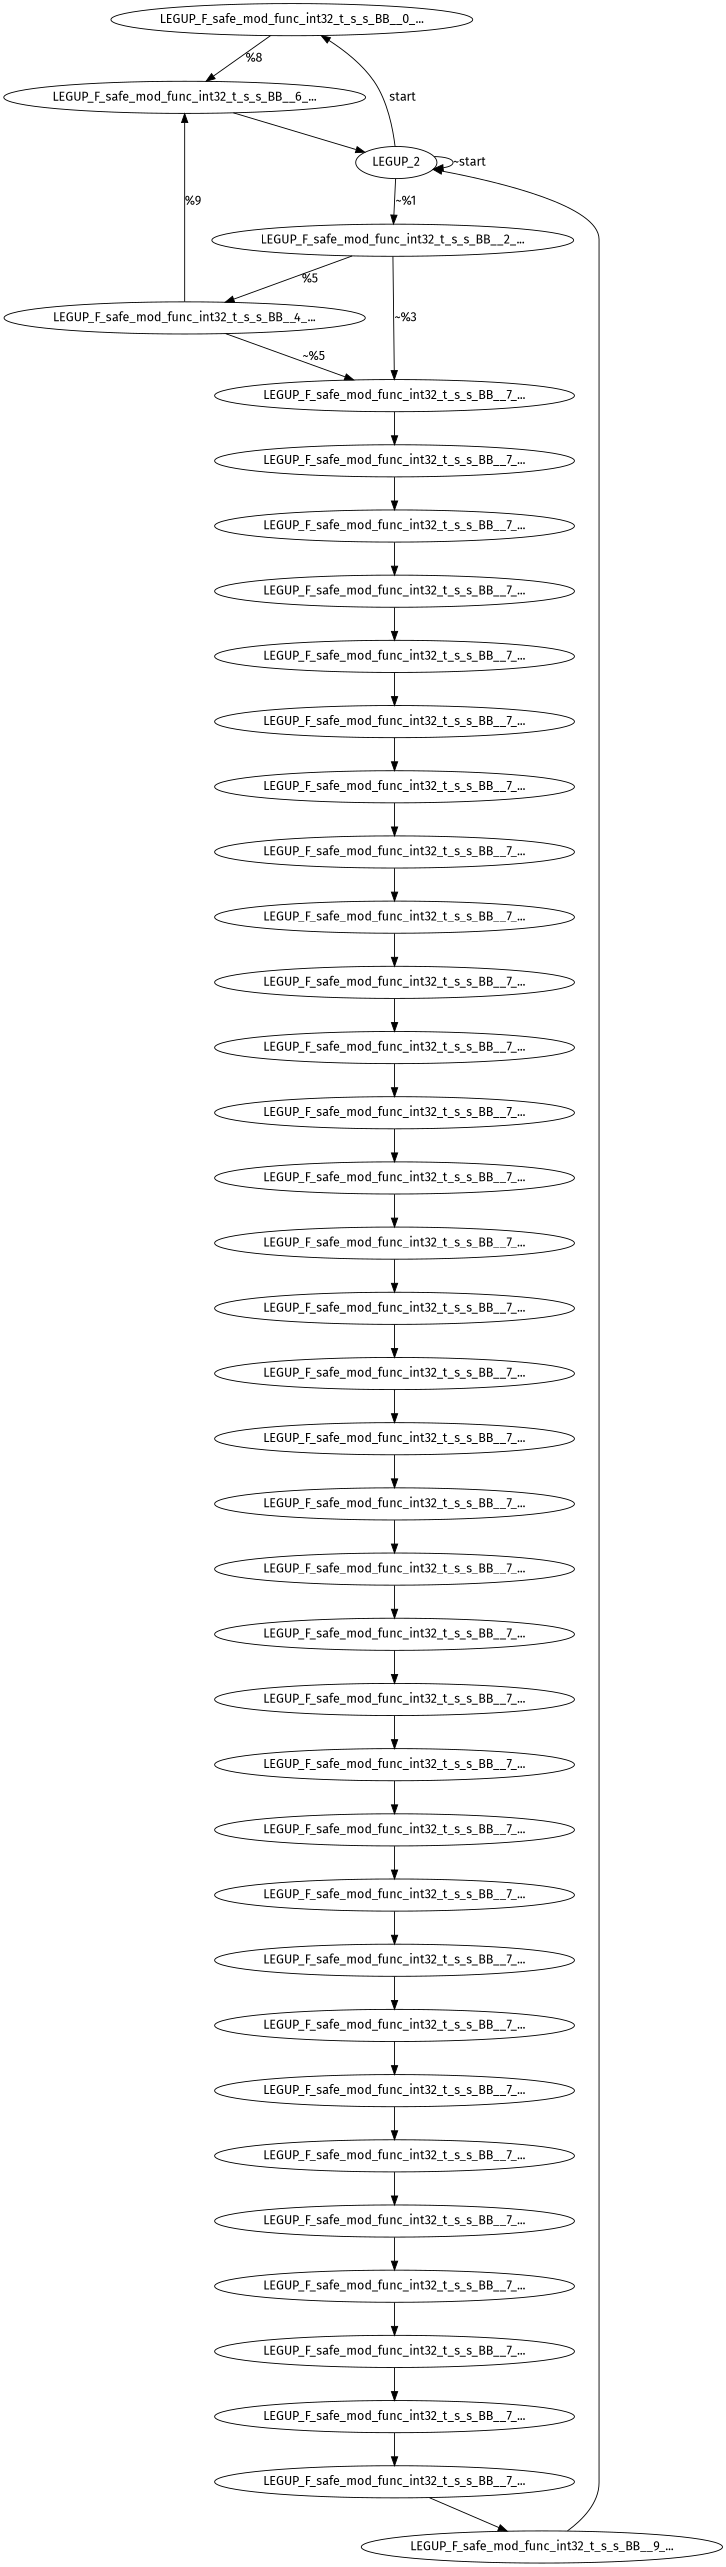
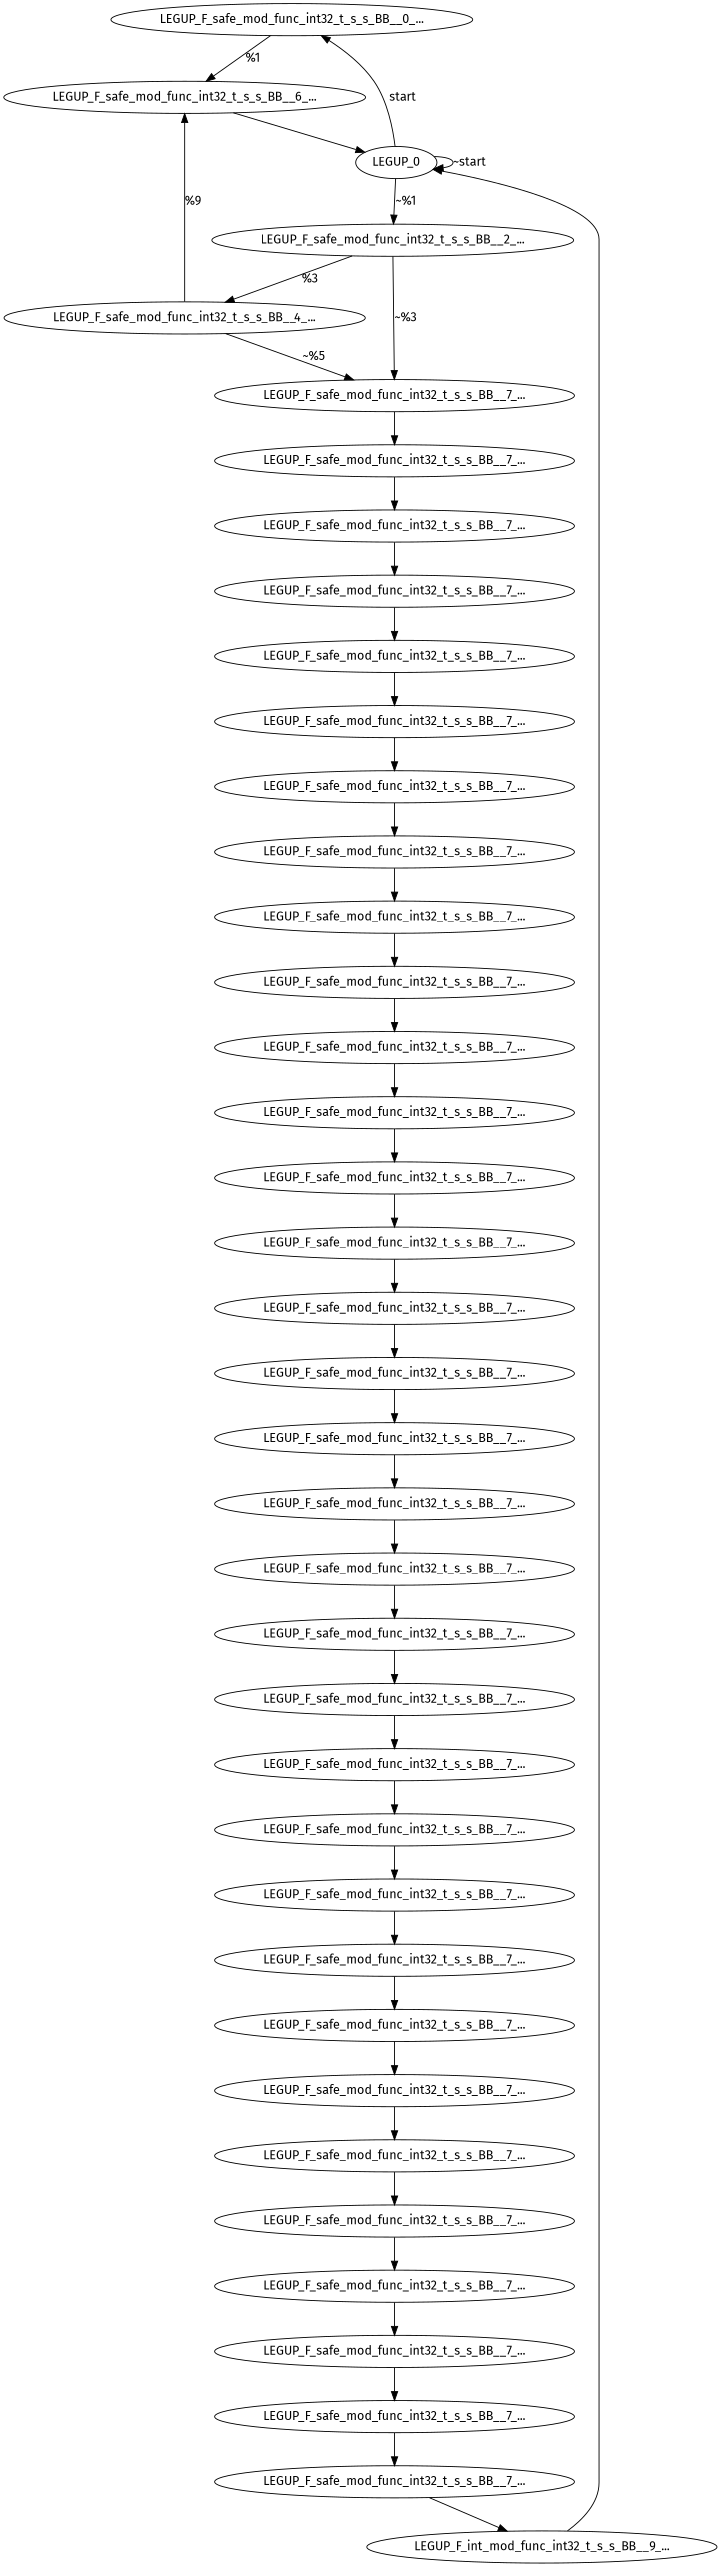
(254, 58) -> (253, 58)
(396, 163) -> (396, 163)
(310, 279) -> (310, 279)
(542, 2547) -> (542, 2547)
